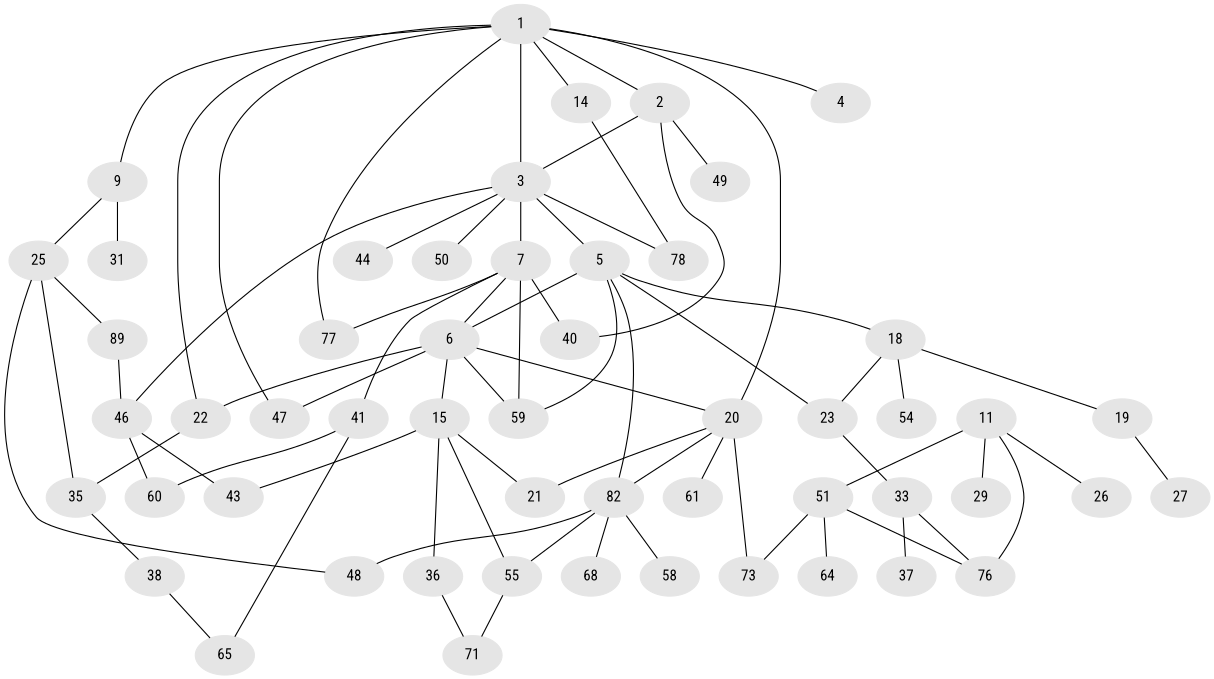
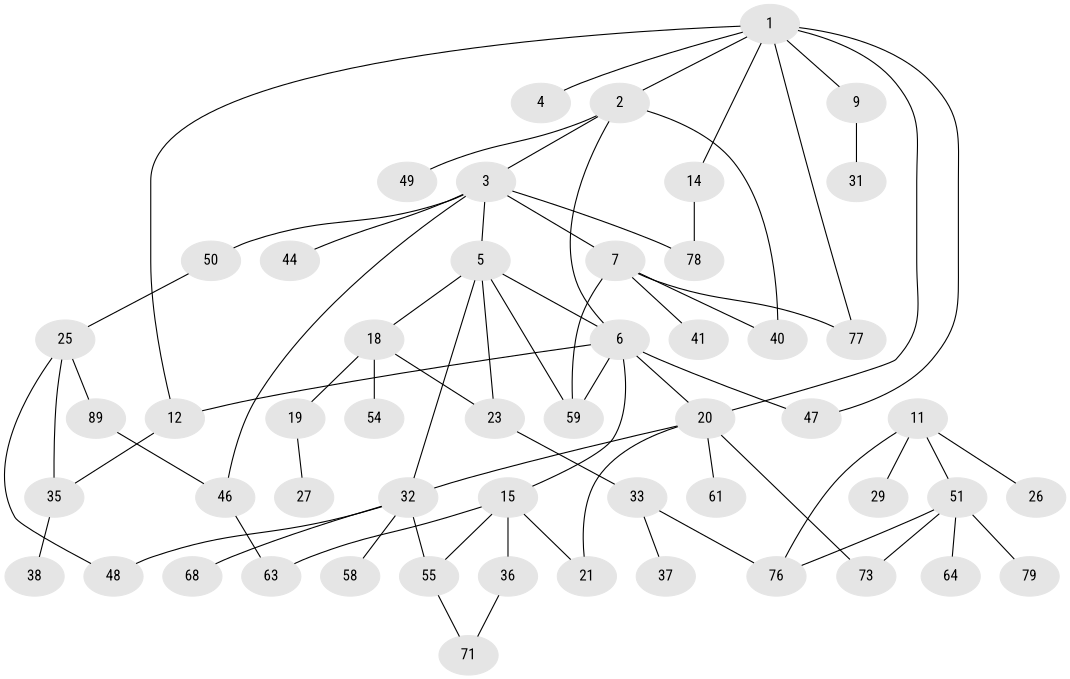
(521, 103) -> none
(78, 221) -> (138, 300)
(485, 300) -> (572, 223)
(201, 419) -> (175, 419)
(155, 498) -> none
(234, 498) -> (271, 576)
(614, 498) -> (408, 498)
none -> (1030, 576)
(225, 655) -> none
